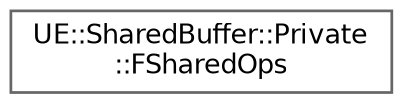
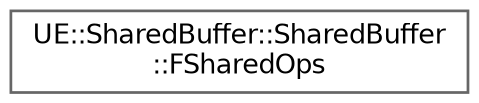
(201, 52) -> (239, 52)
